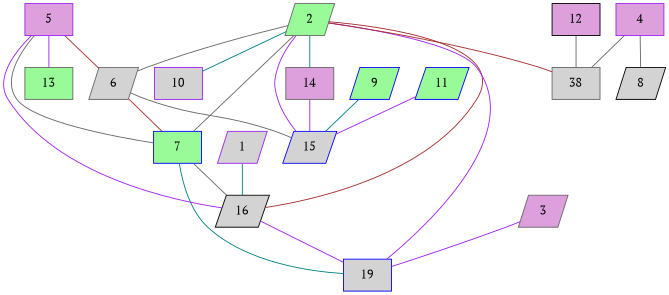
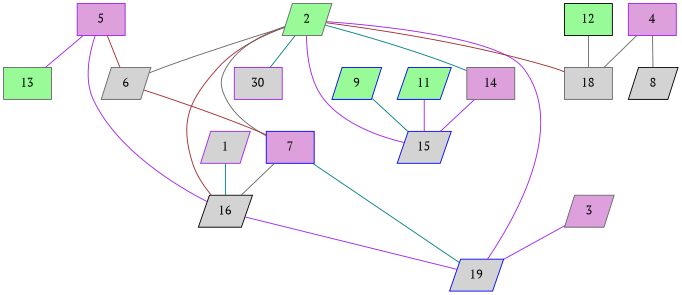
(576, 20) -> (588, 20)
(178, 83) -> (258, 83)
(576, 83) -> (588, 83)
(203, 114) -> none
(48, 118) -> none
(178, 147) -> (290, 147)
(367, 275) -> (477, 275)
